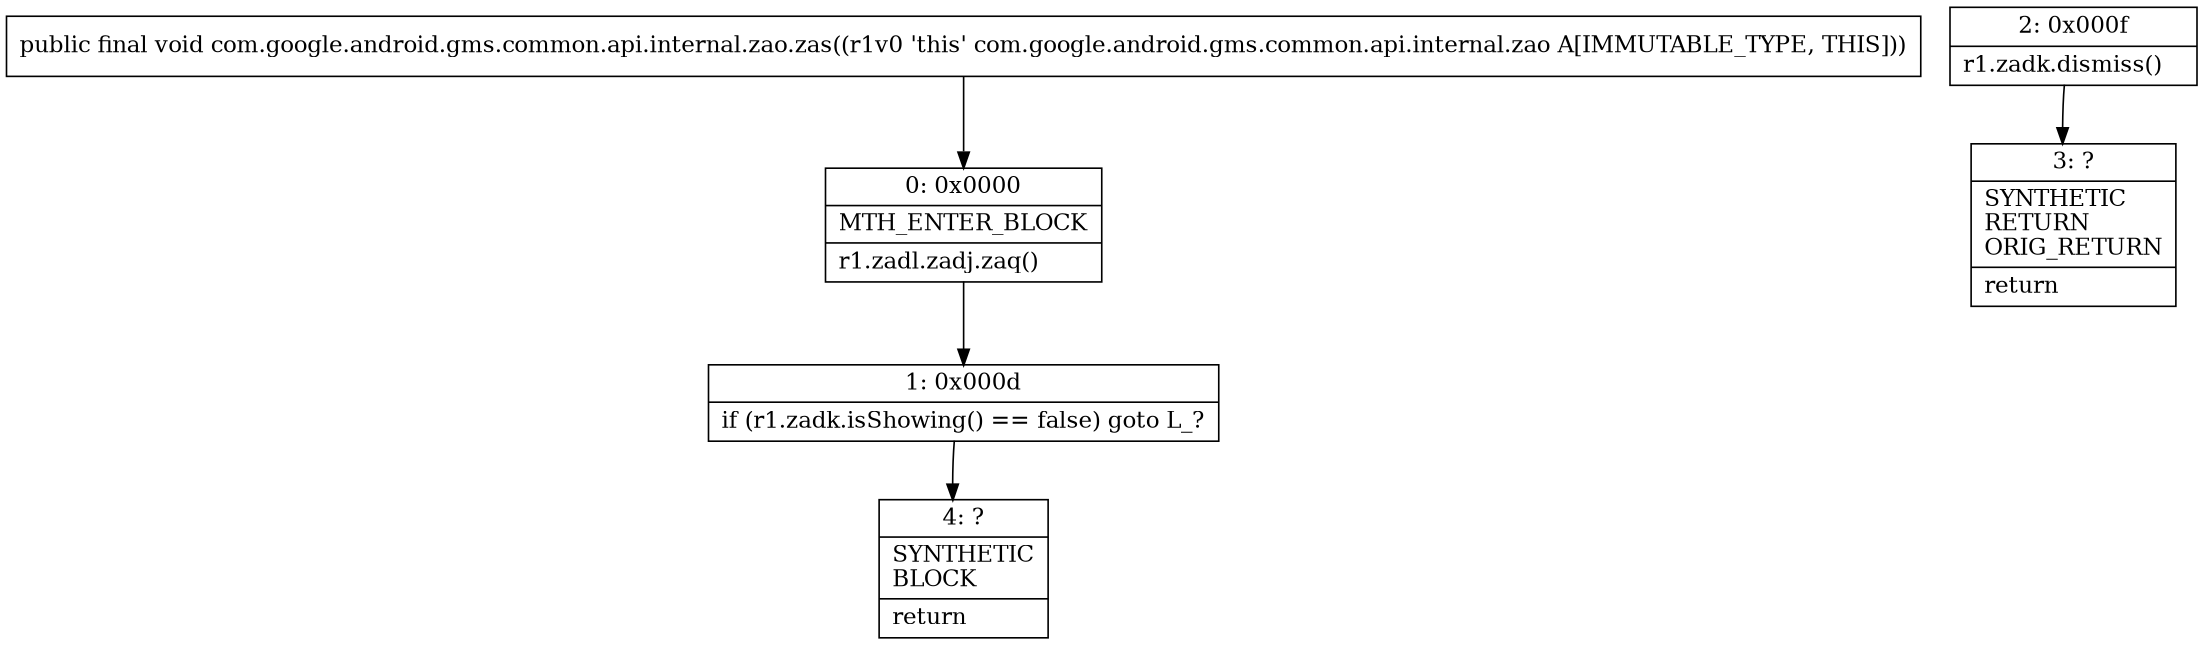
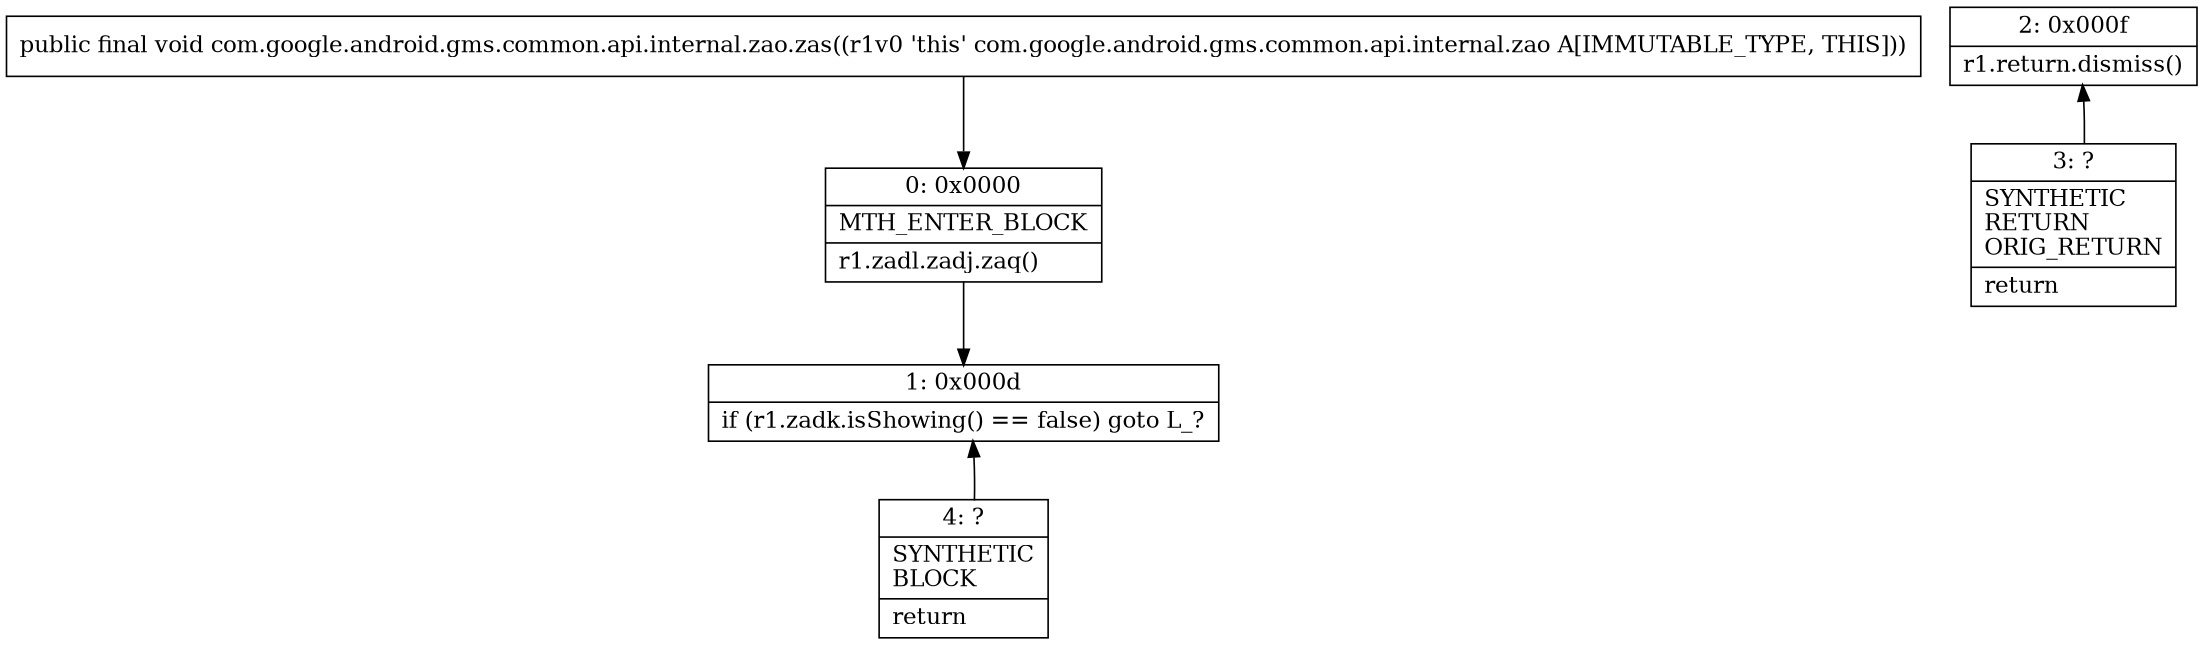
(2063, 65) -> (2074, 65)
(2063, 106) -> (2084, 123)
(953, 462) -> (975, 479)
